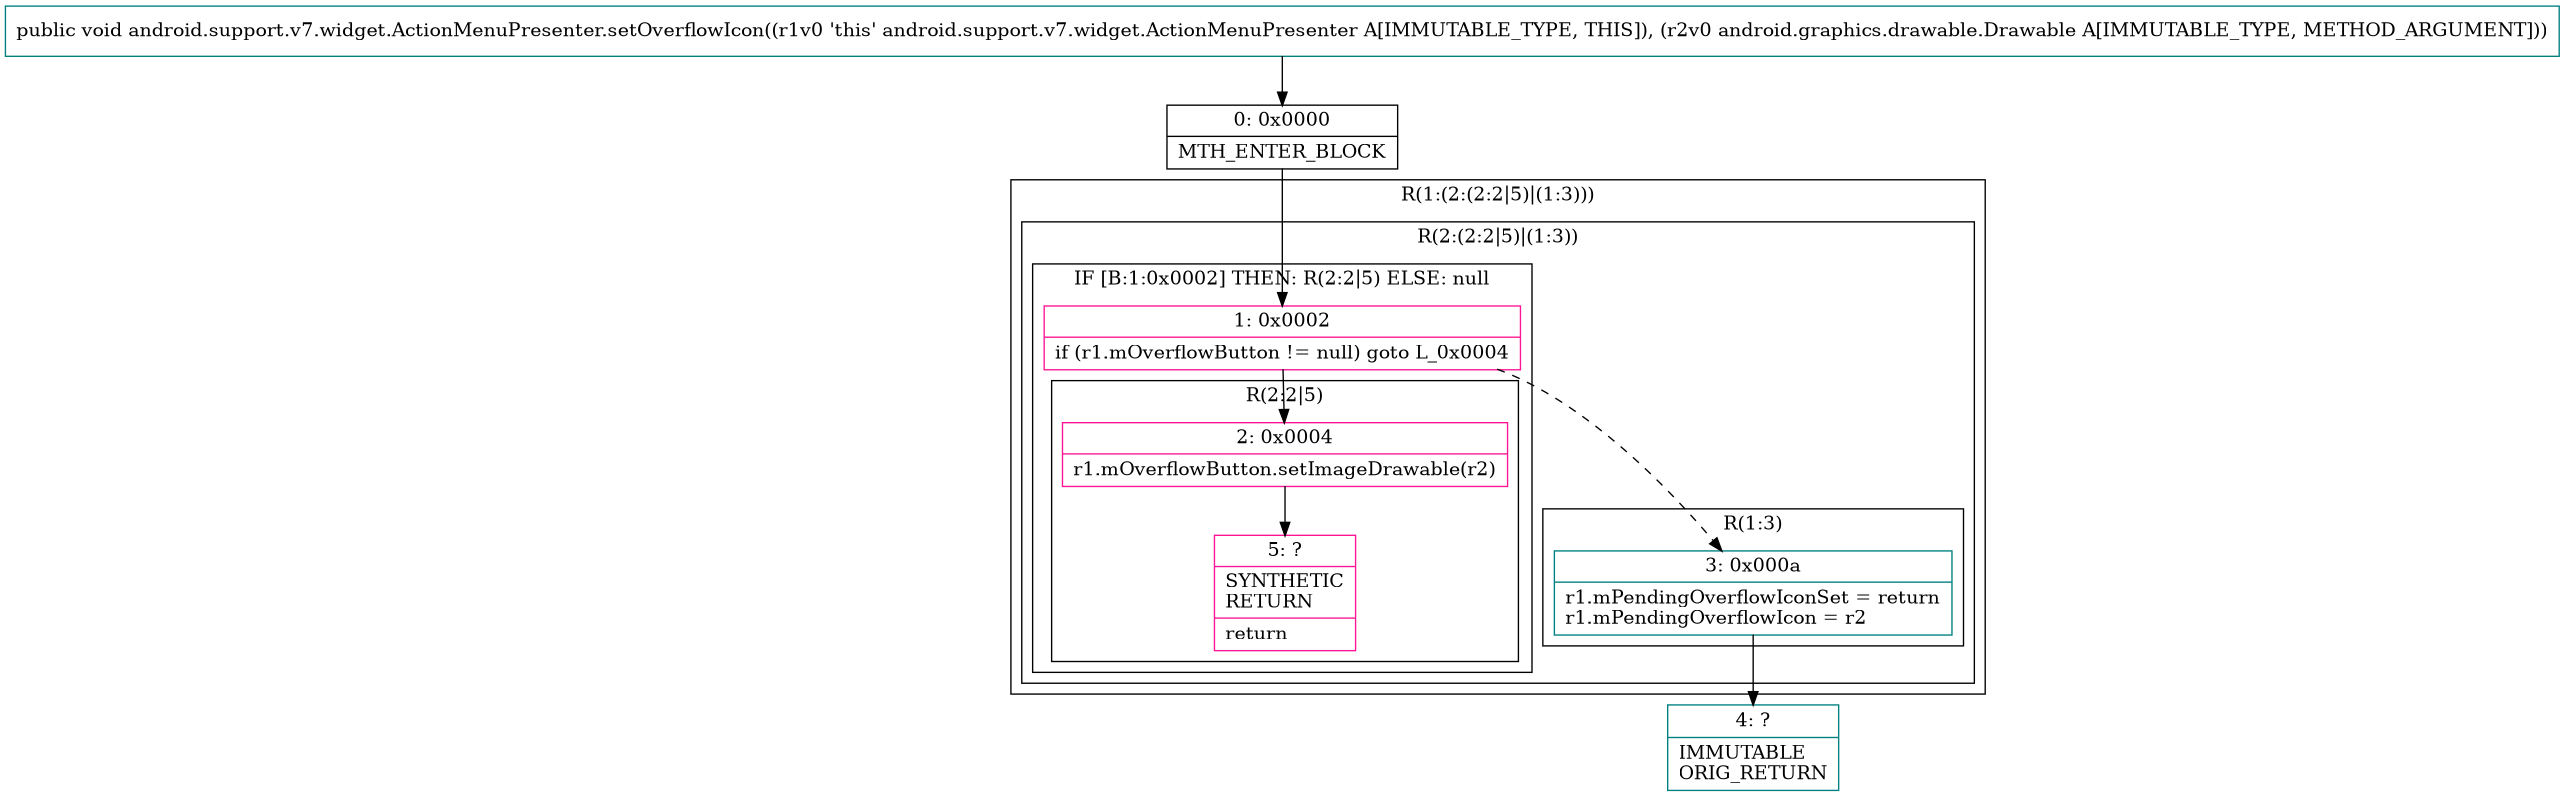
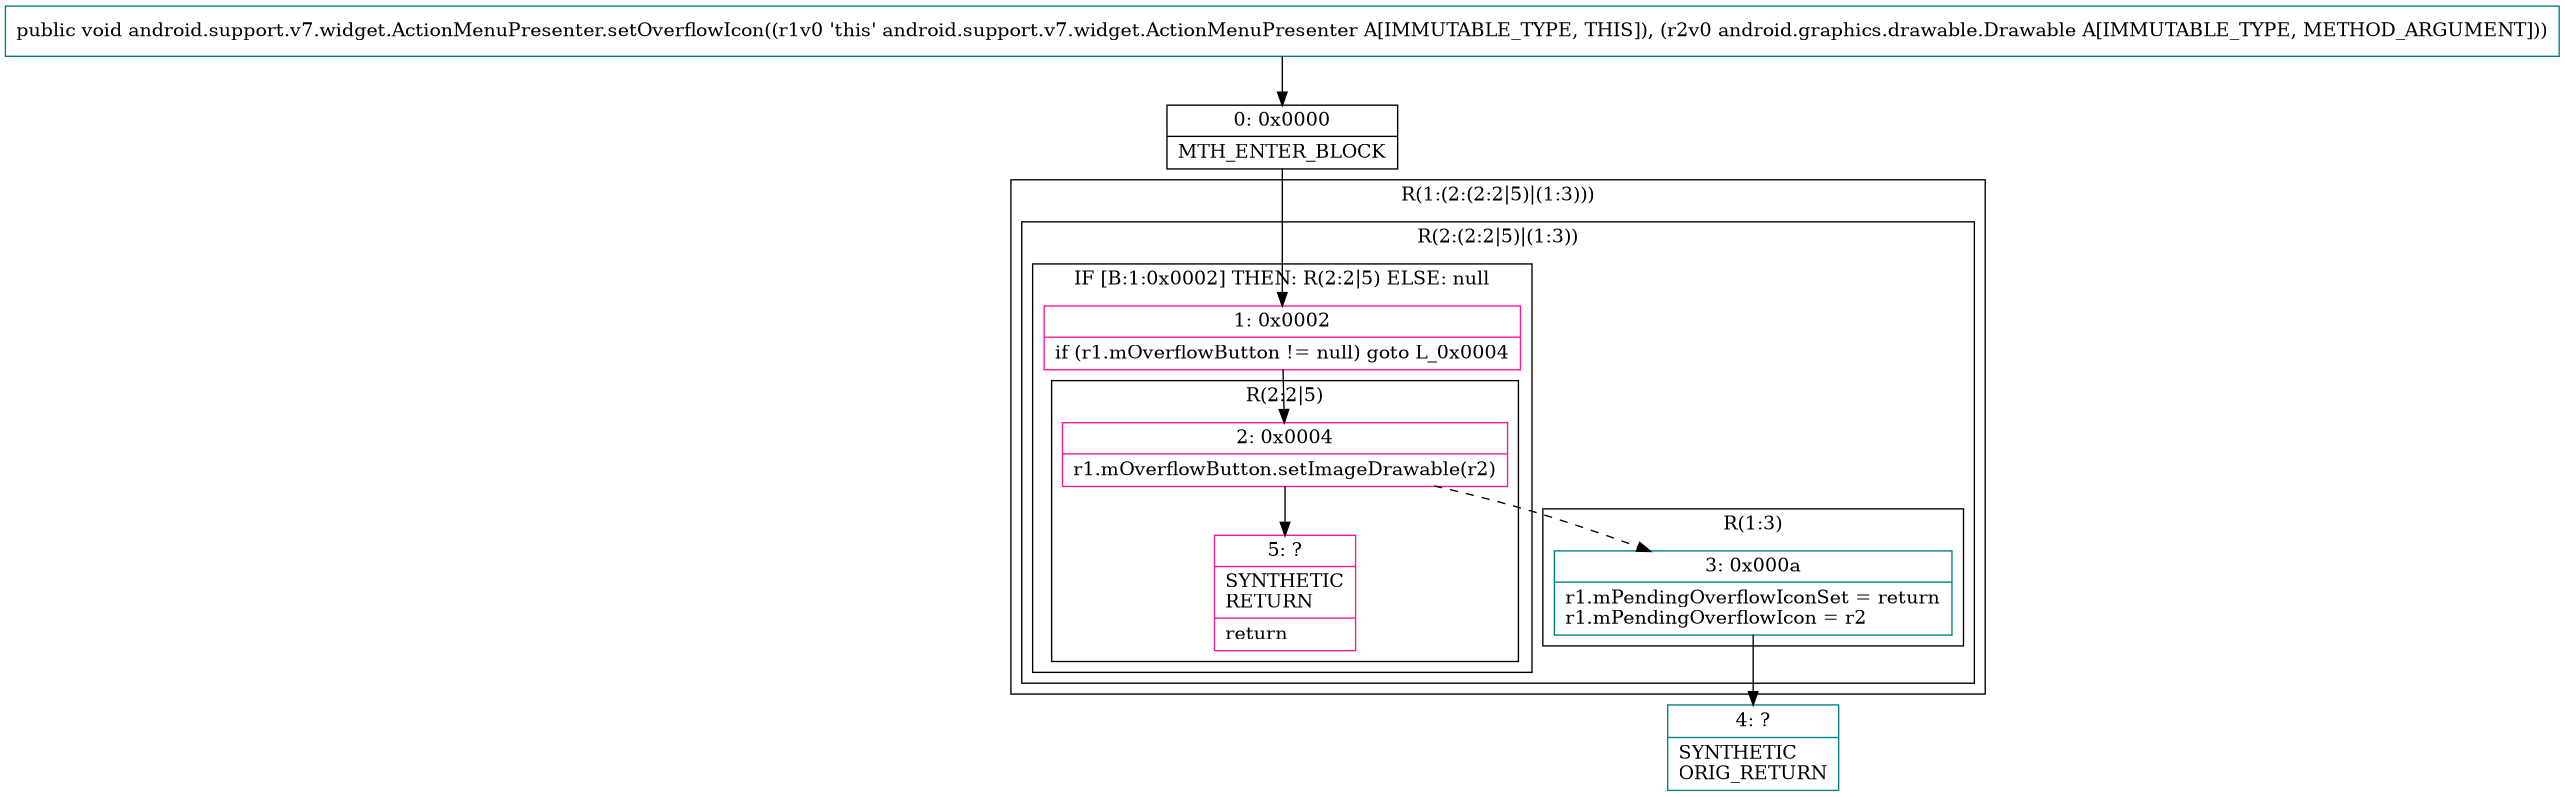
(1615, 442) -> (1552, 517)
(1742, 753) -> (1738, 753)
